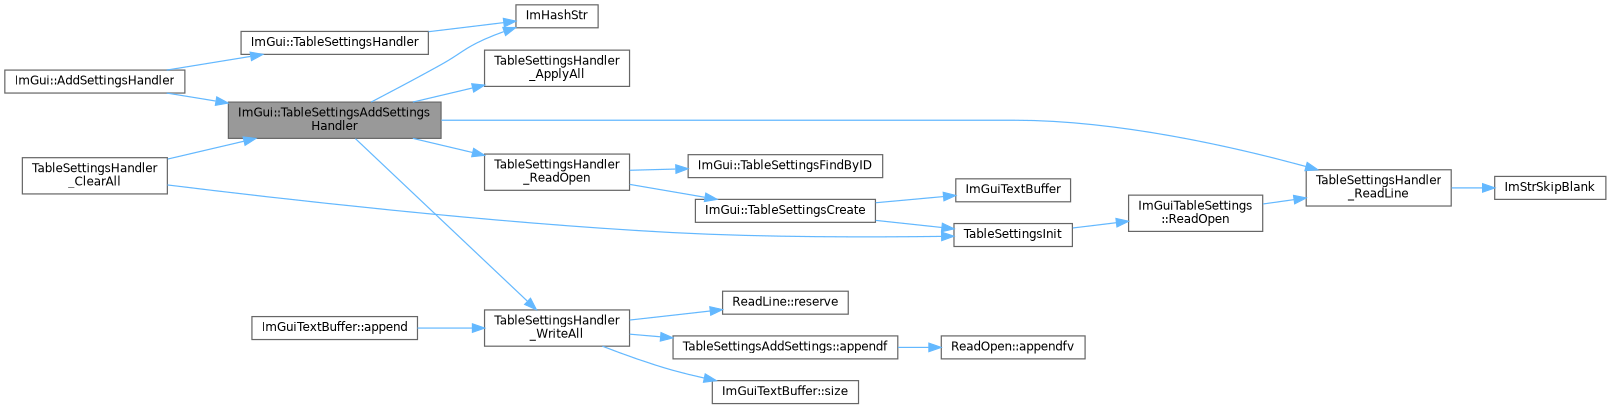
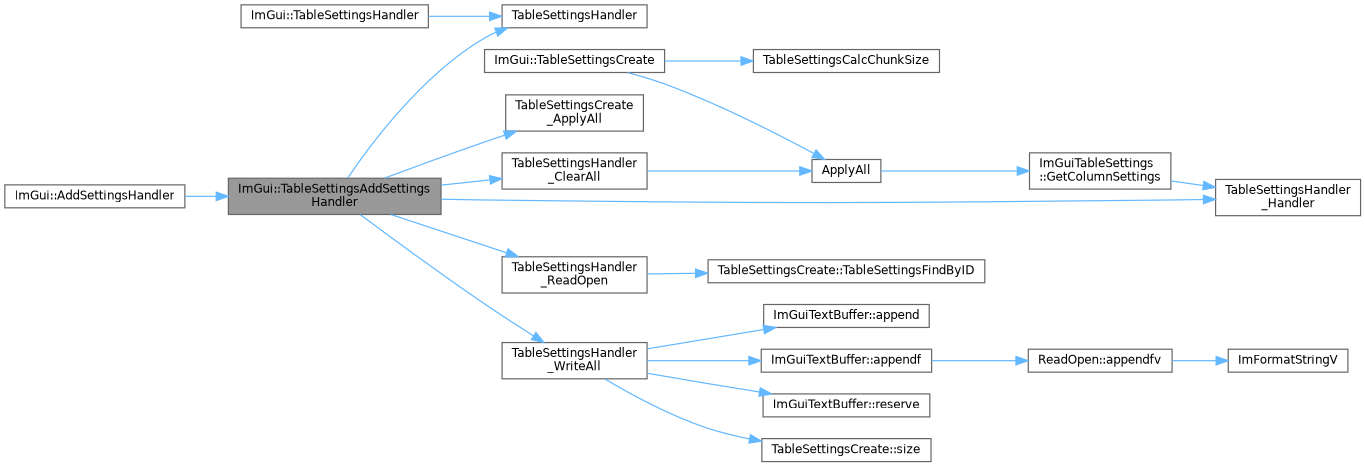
(557, 16) -> (575, 16)
(209, 63) -> none
(557, 68) -> (575, 113)
(206, 150) -> (465, 183)
(785, 166) -> (846, 271)
(1379, 188) -> (1288, 198)
(1550, 188) -> none
(1013, 190) -> (846, 61)
(667, 191) -> none
(1196, 213) -> (1100, 171)
(1013, 235) -> (846, 171)
(785, 303) -> (846, 405)
(445, 328) -> (705, 339)
(785, 347) -> (846, 361)
none -> (1288, 361)
(785, 392) -> (846, 450)
